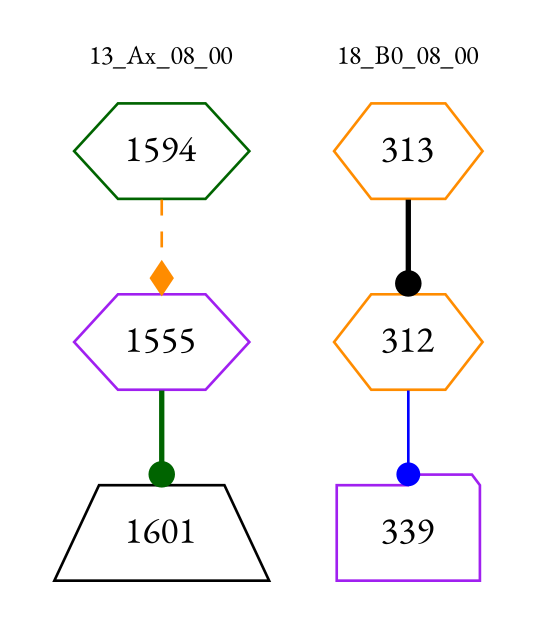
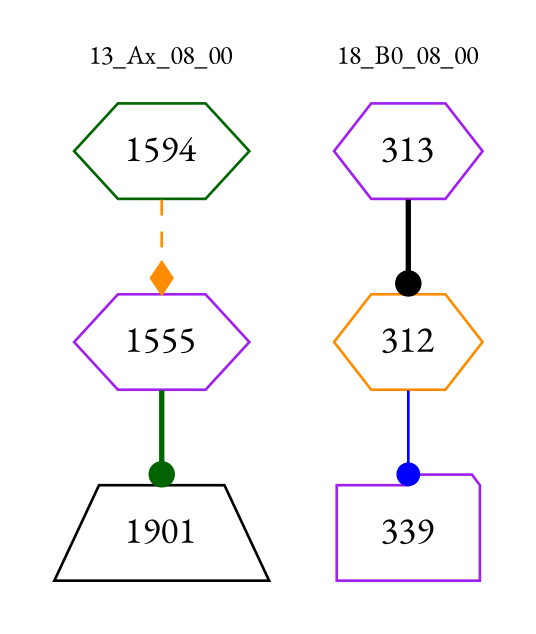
(408, 151) -> (408, 151)
(162, 533) -> (162, 533)
